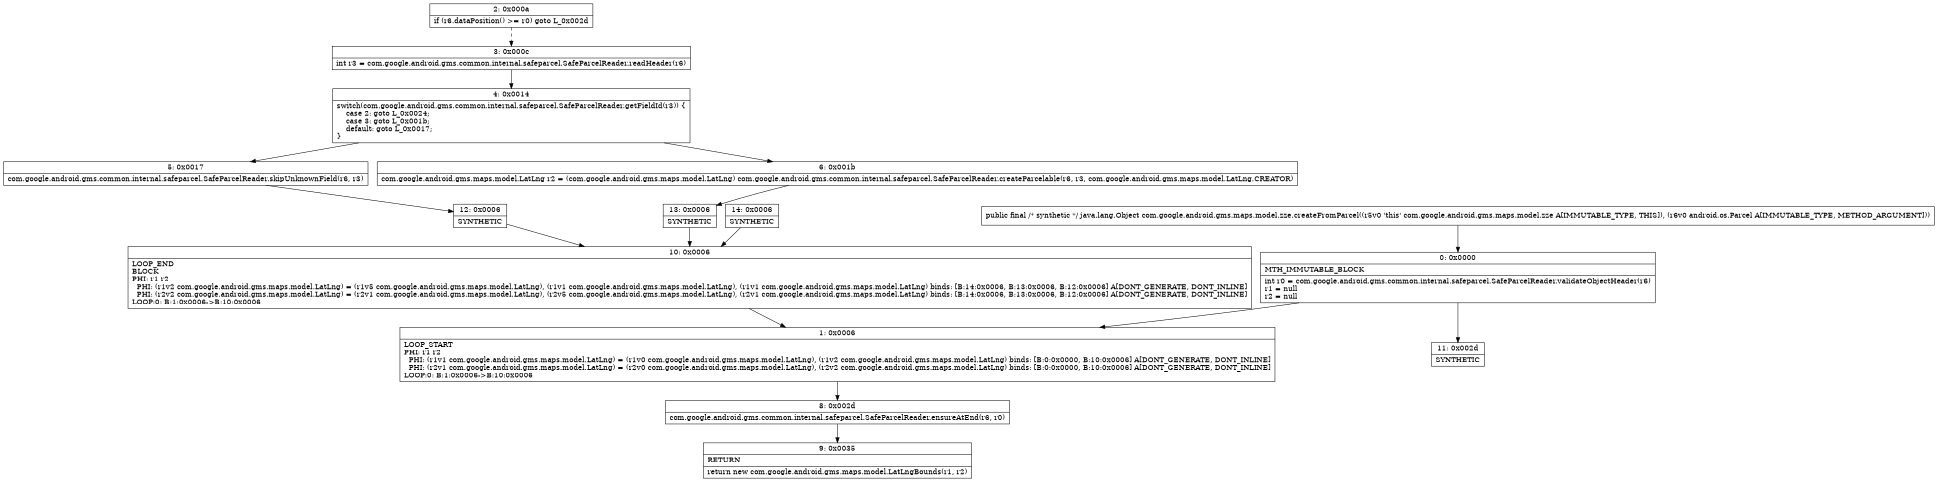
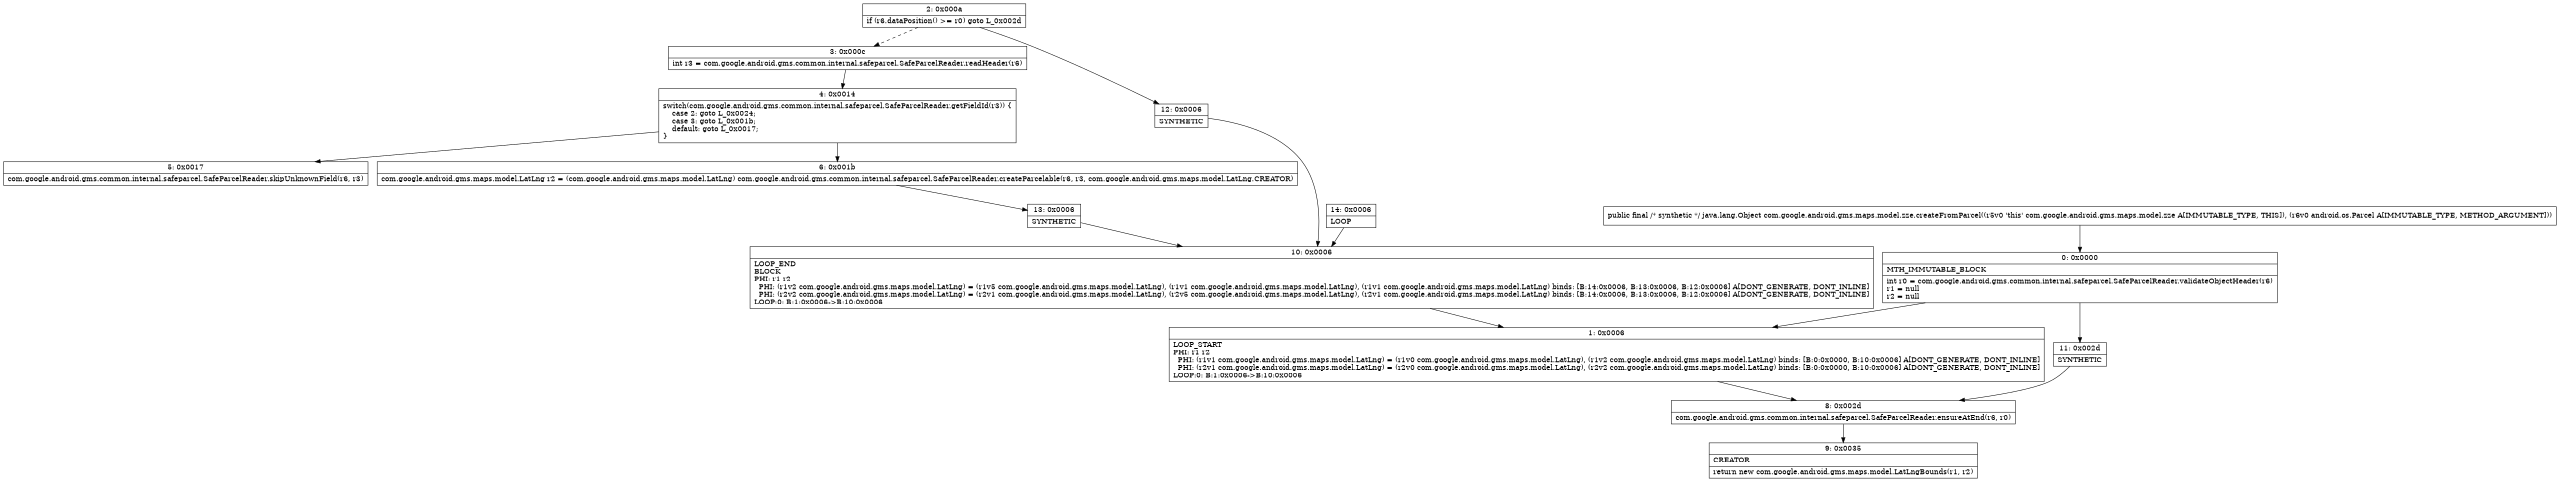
(357, 198) -> (1068, 62)
(752, 222) -> (1341, 222)
none -> (2020, 390)
(724, 460) -> (1732, 460)
